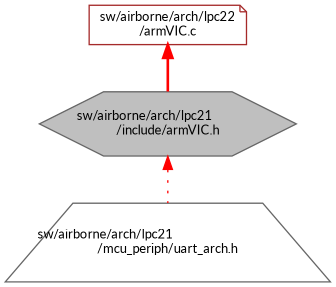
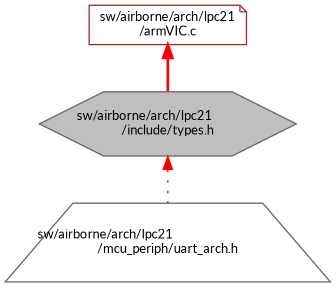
(168, 25) -> (168, 25)
(168, 124) -> (168, 124)
